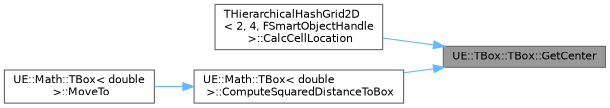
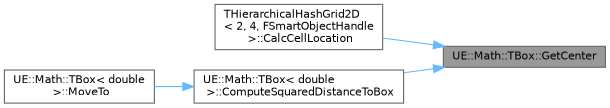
(524, 57) -> (524, 57)
